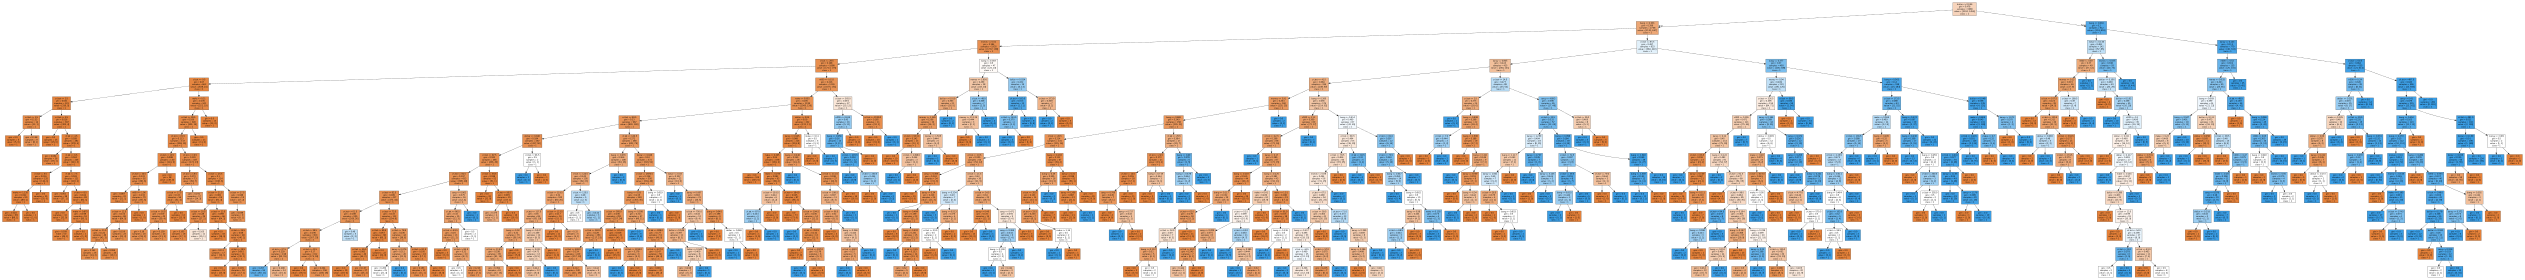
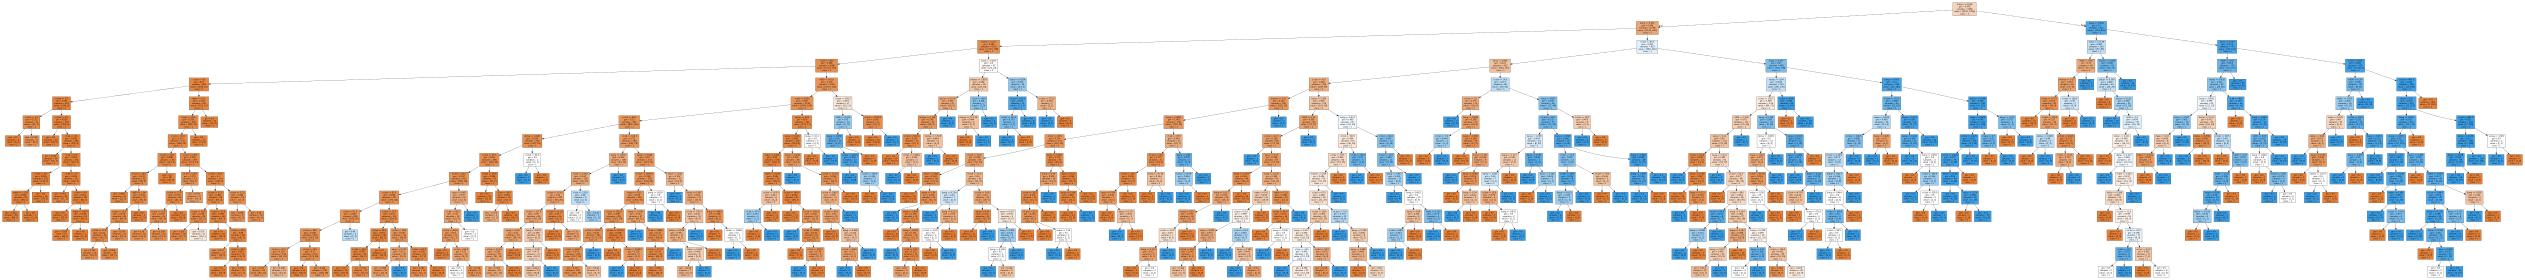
(2428, 103) -> (2428, 103)
(752, 179) -> none
(2455, 179) -> (2455, 179)
none -> (256, 216)
(258, 272) -> (258, 272)
(380, 272) -> (380, 272)
(1739, 272) -> (1739, 272)
